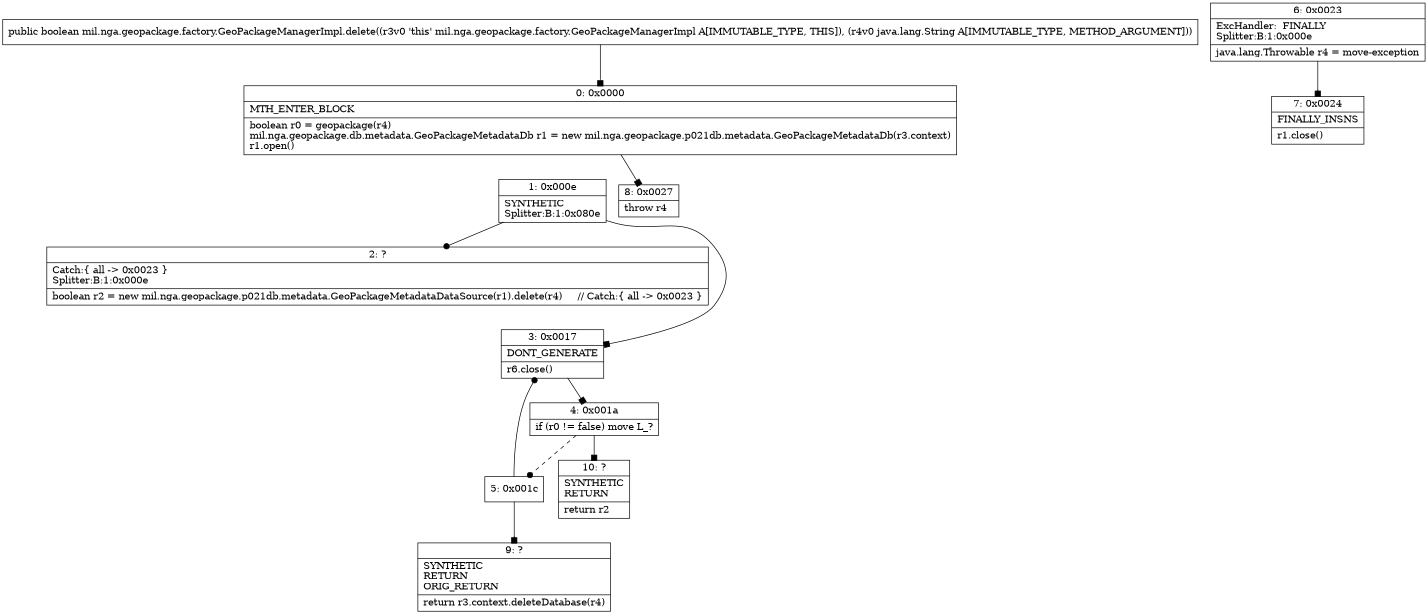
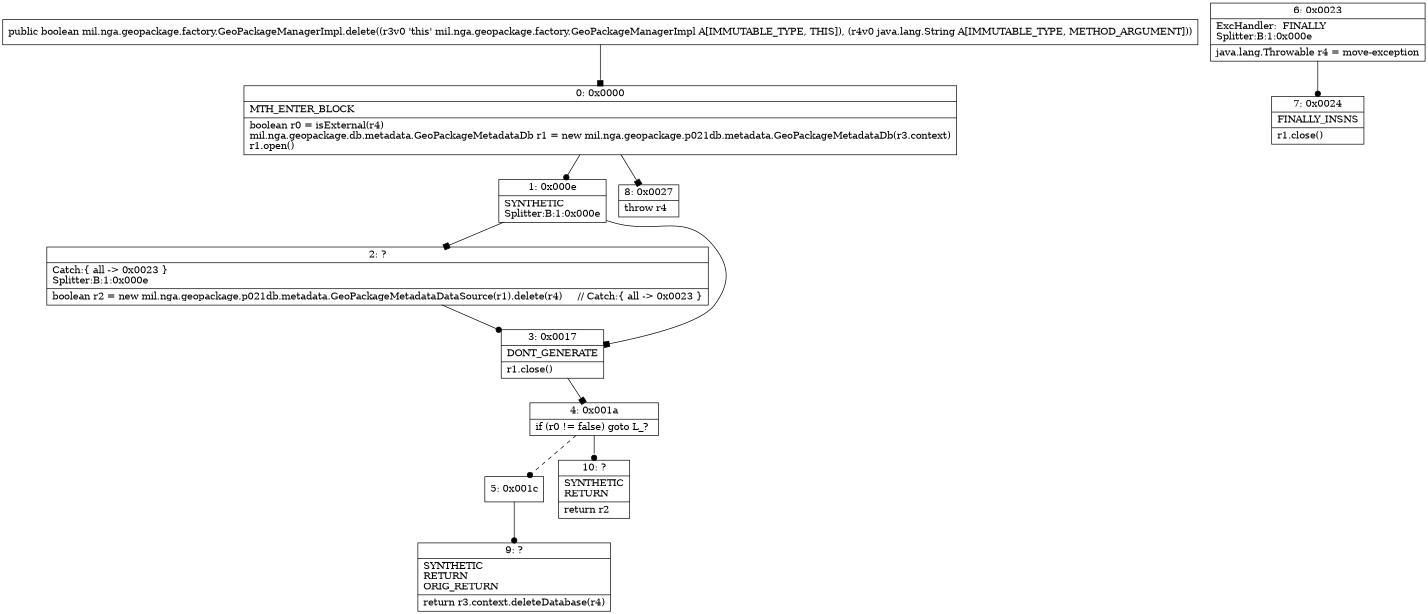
(1318, 76) -> (1318, 76)
(320, 126) -> (317, 126)
none -> (574, 165)
(552, 214) -> (552, 214)
(476, 234) -> (476, 234)
(530, 370) -> (530, 370)
(594, 427) -> (592, 427)
(518, 428) -> (469, 317)
(594, 444) -> (594, 444)
(514, 520) -> (514, 520)
